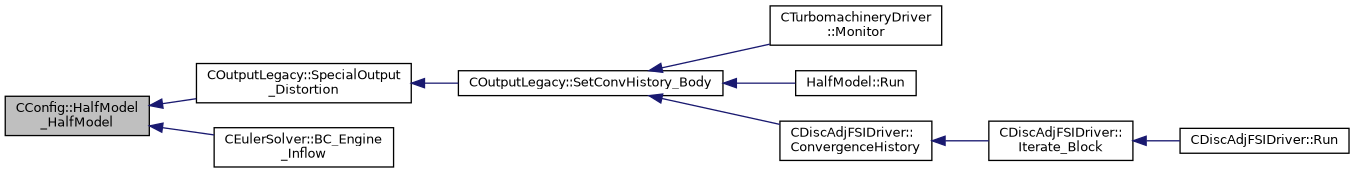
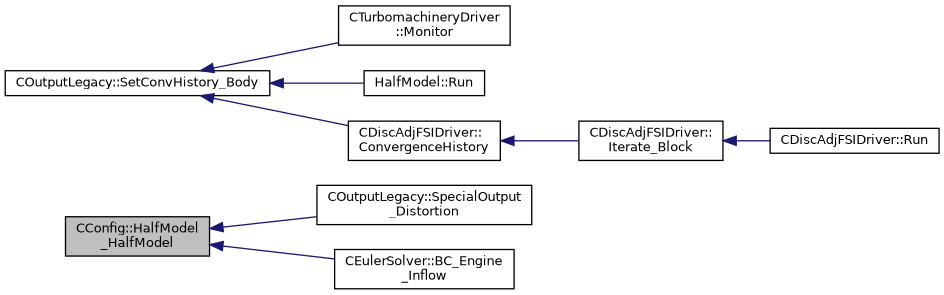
(442, 83) -> none
